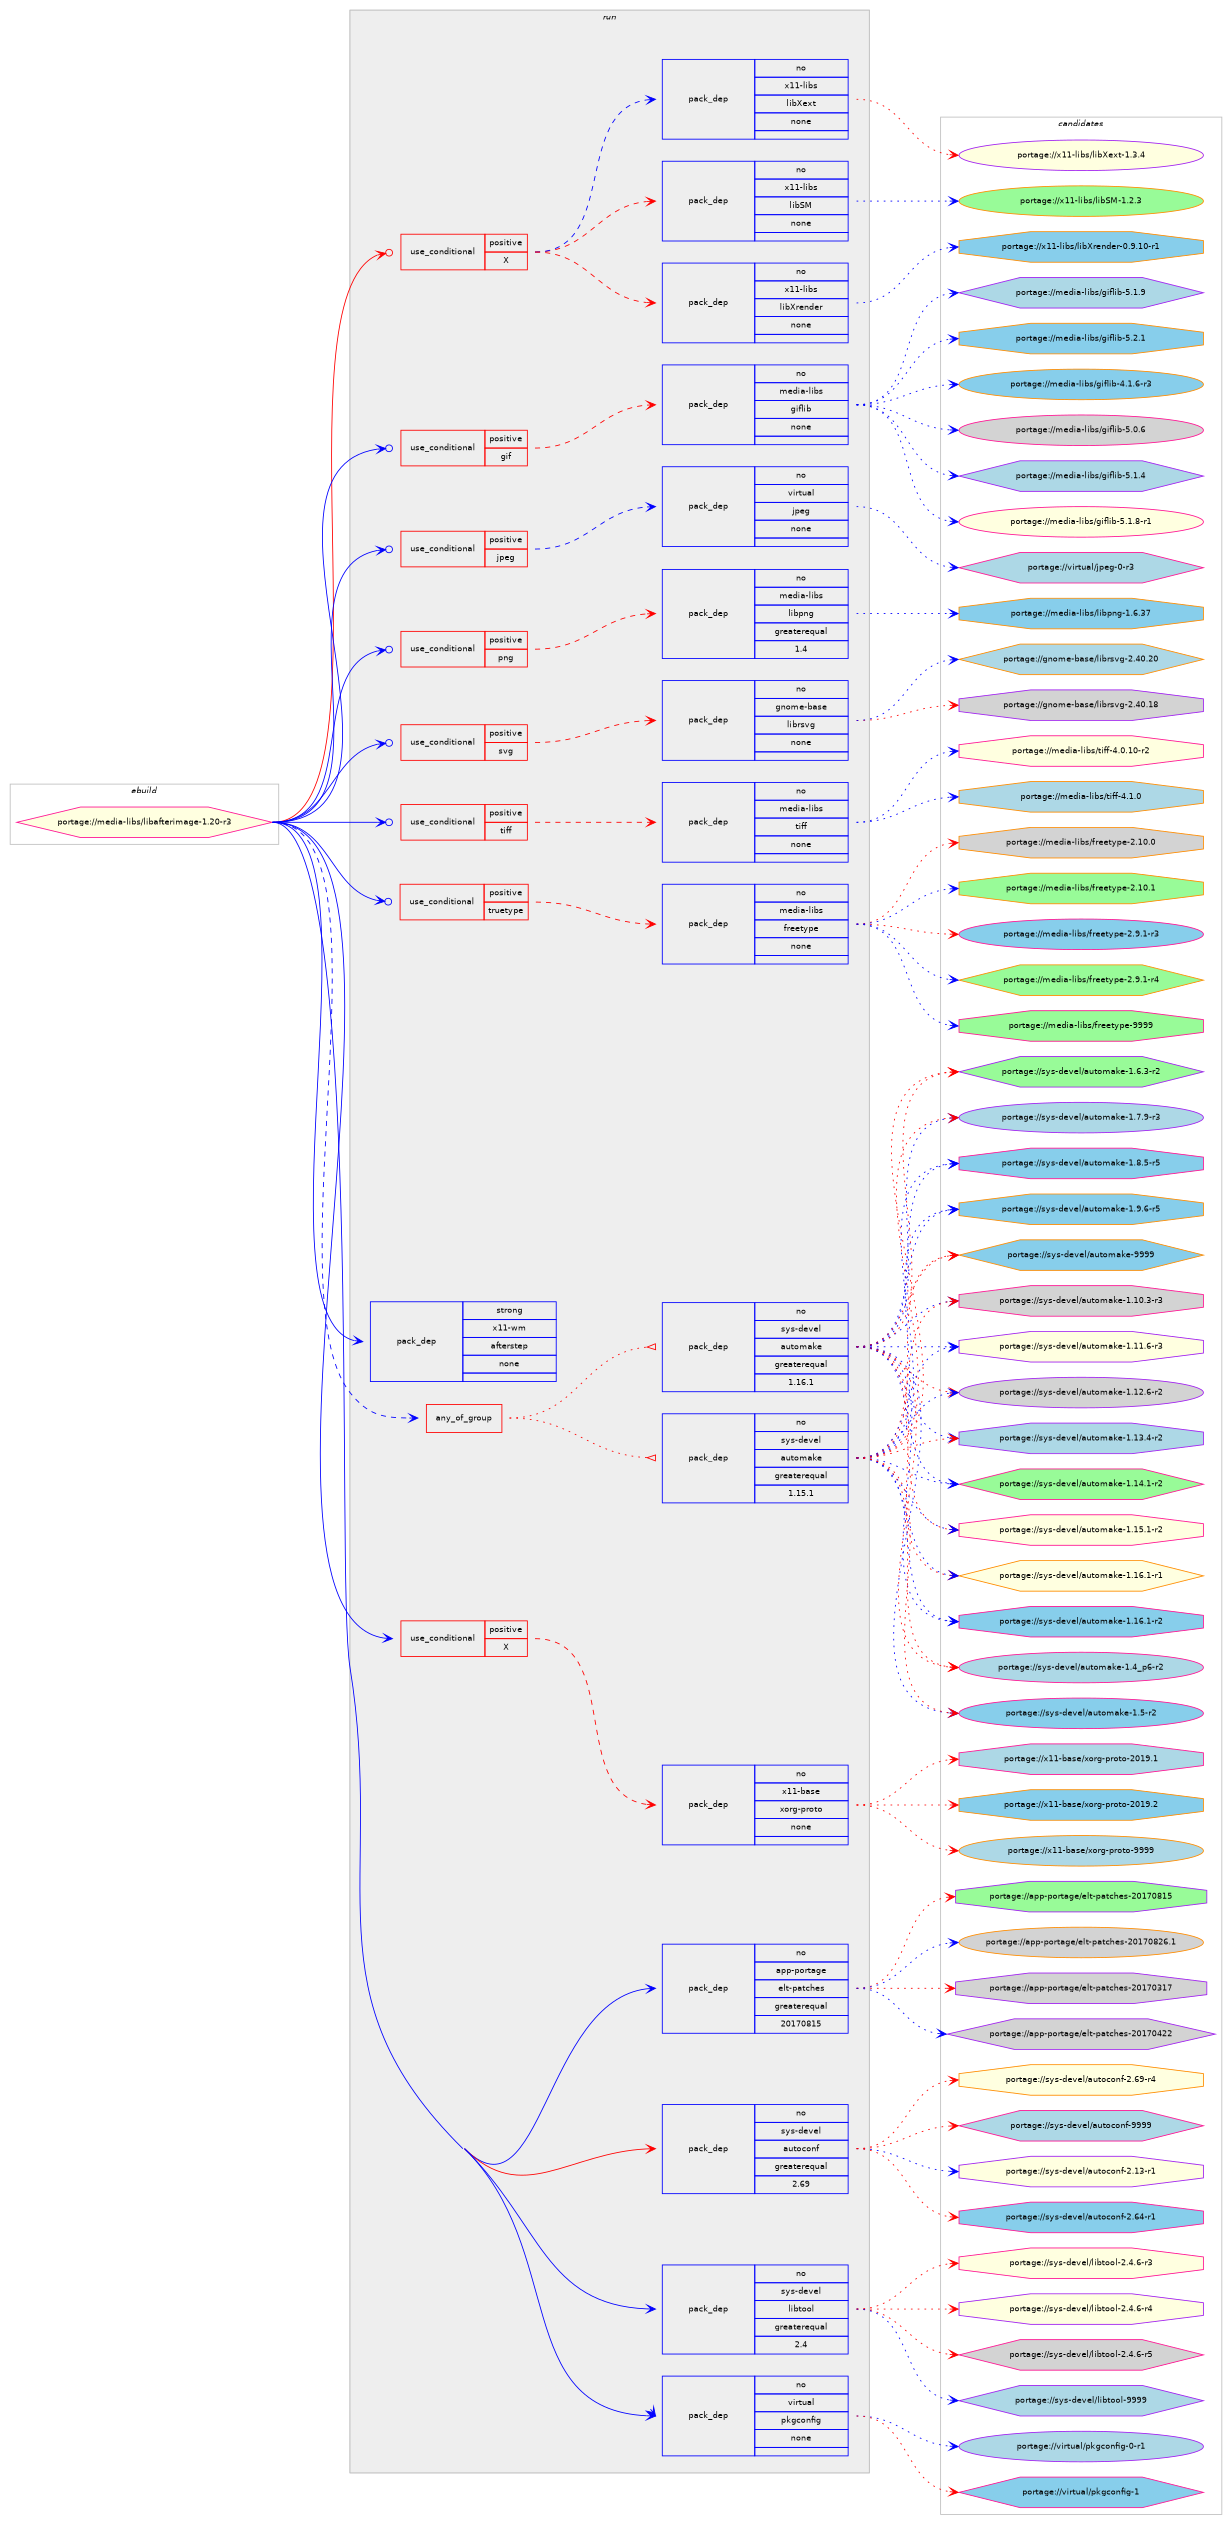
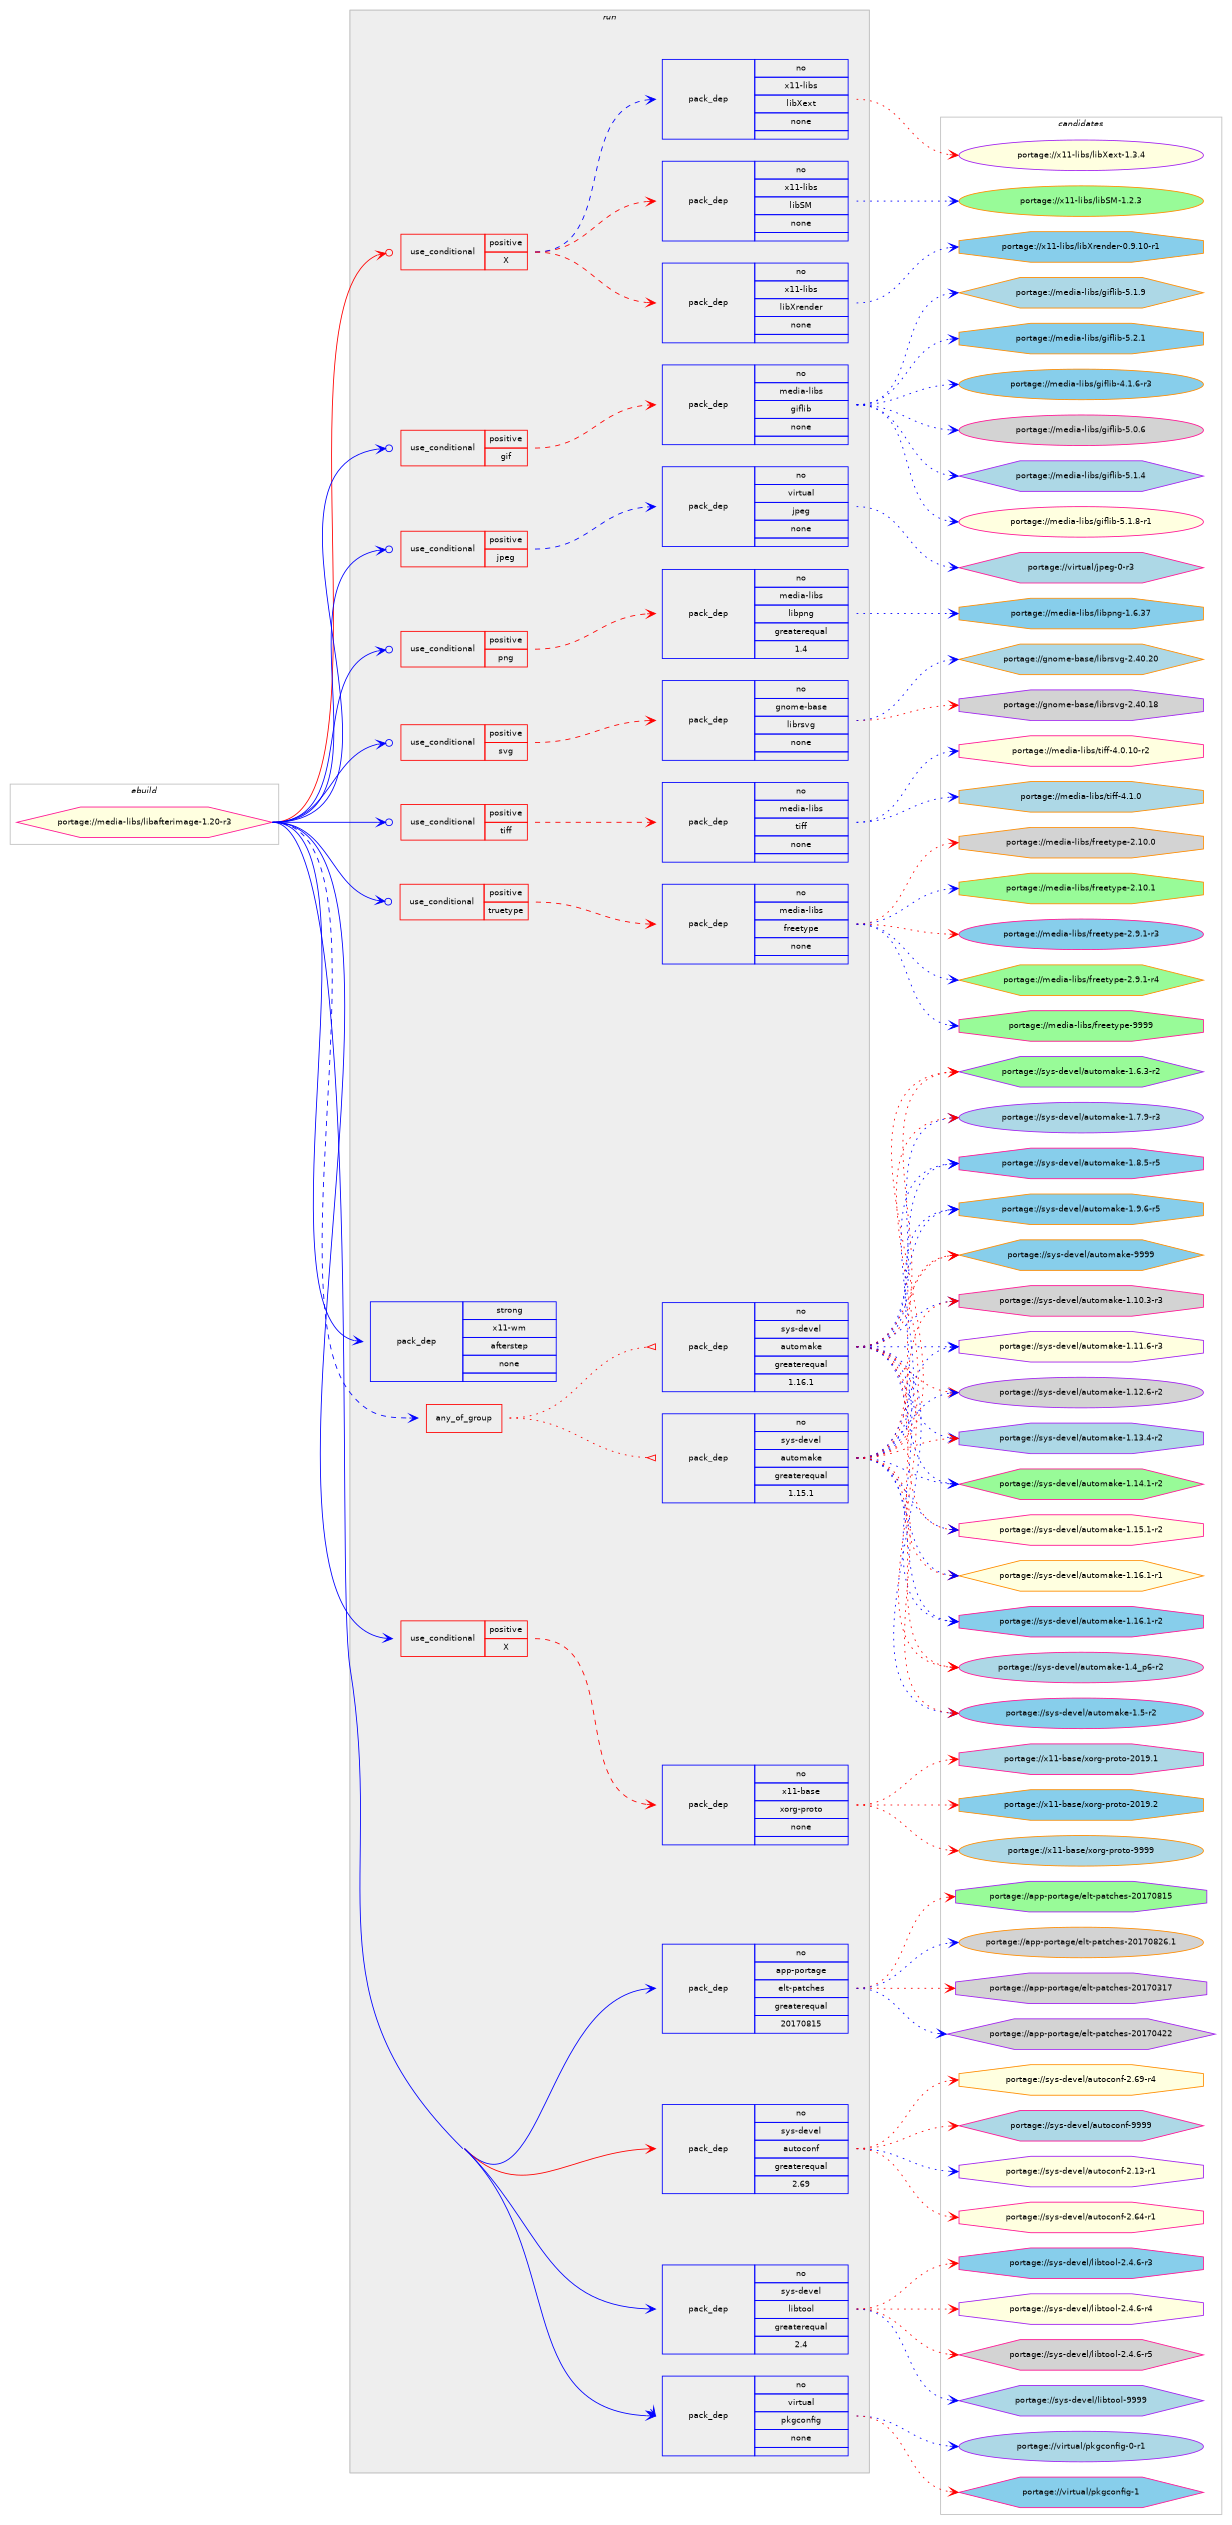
(1081, 293) -> (1081, 293)
(1081, 2217) -> (1081, 2217)
(1081, 2263) -> (1081, 2263)
